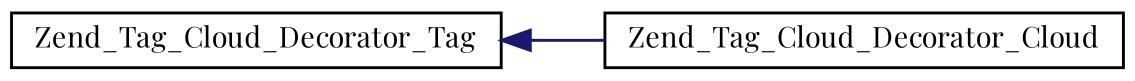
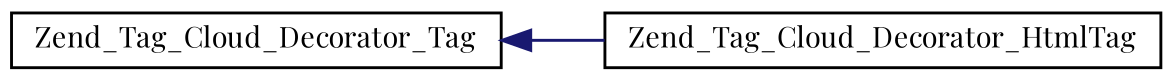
(864, 40) -> (883, 40)
